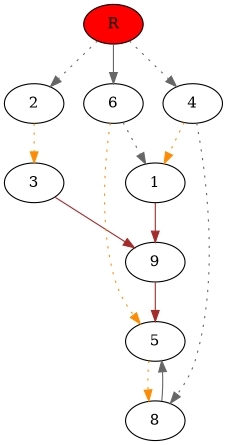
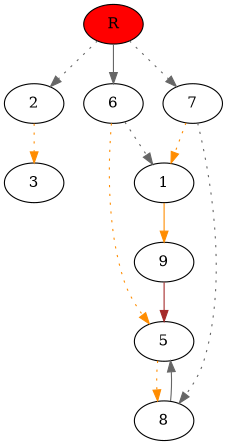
(193, 104) -> (193, 104)
(155, 217) -> (164, 217)
(90, 220) -> none
